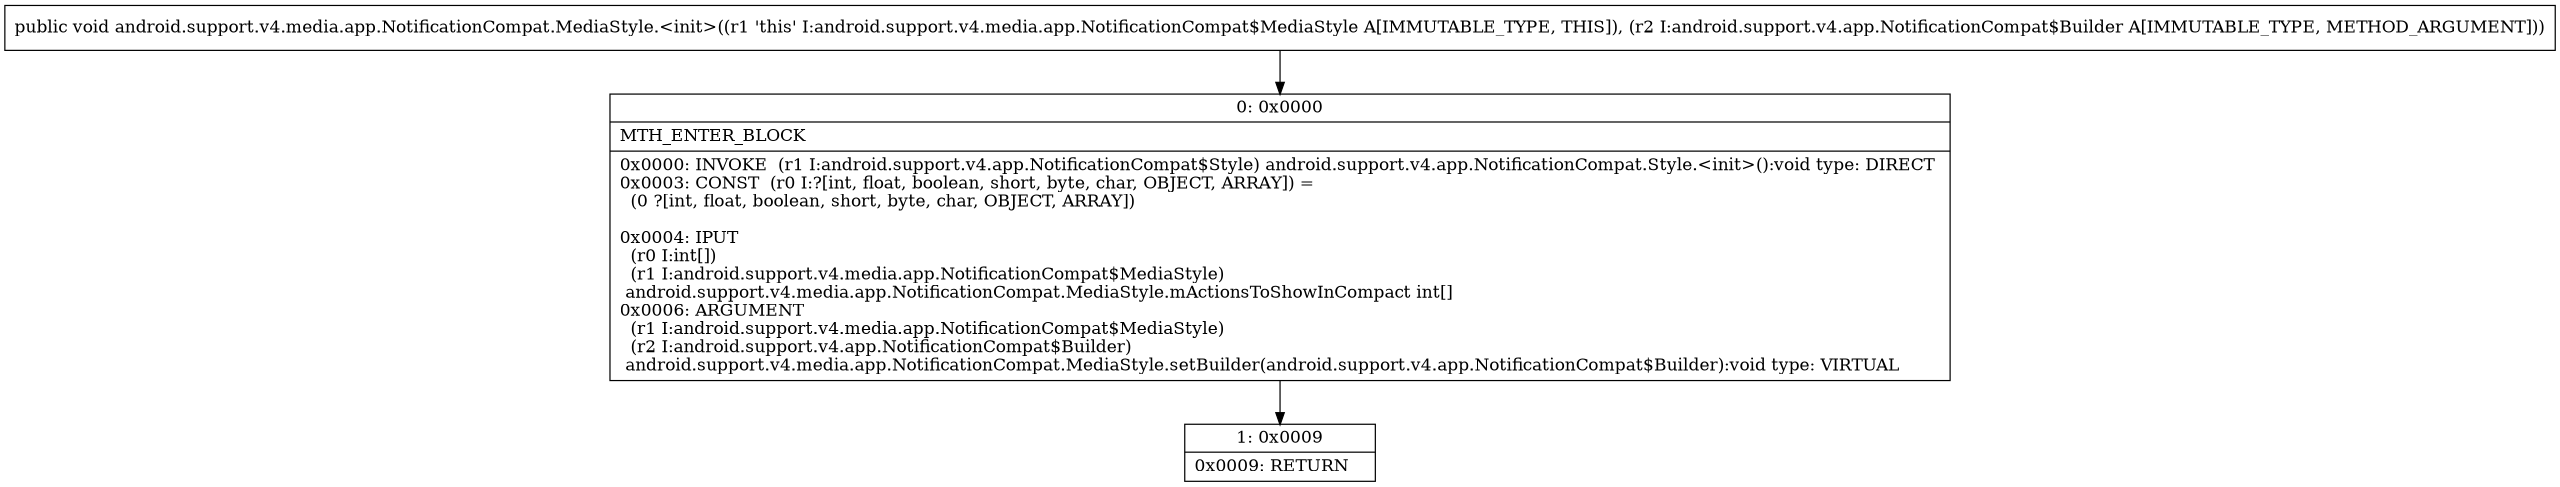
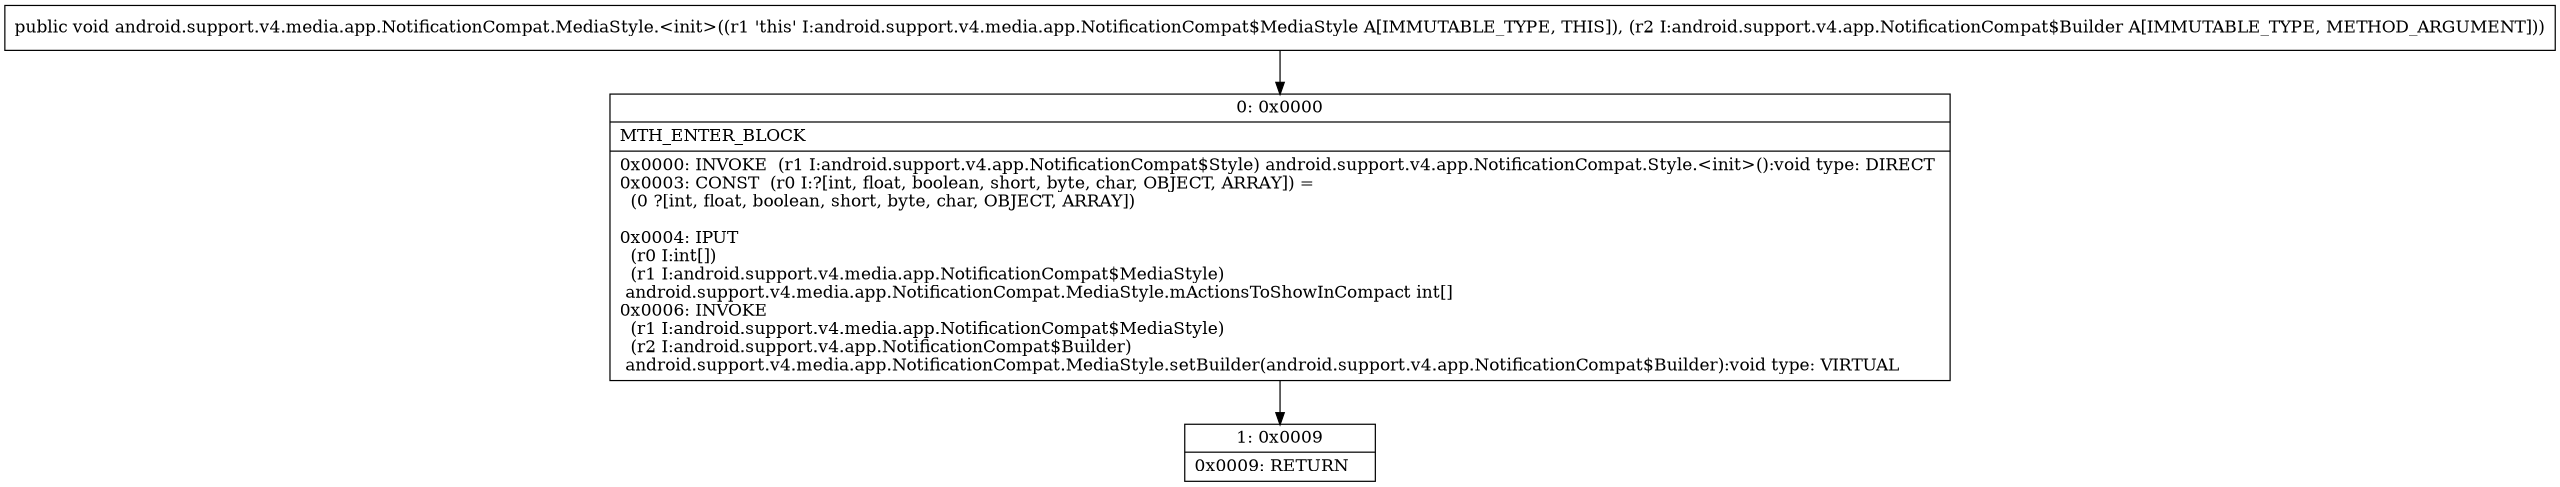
(717, 311) -> (699, 311)
